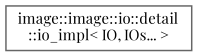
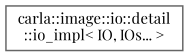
(99, 28) -> (94, 28)
